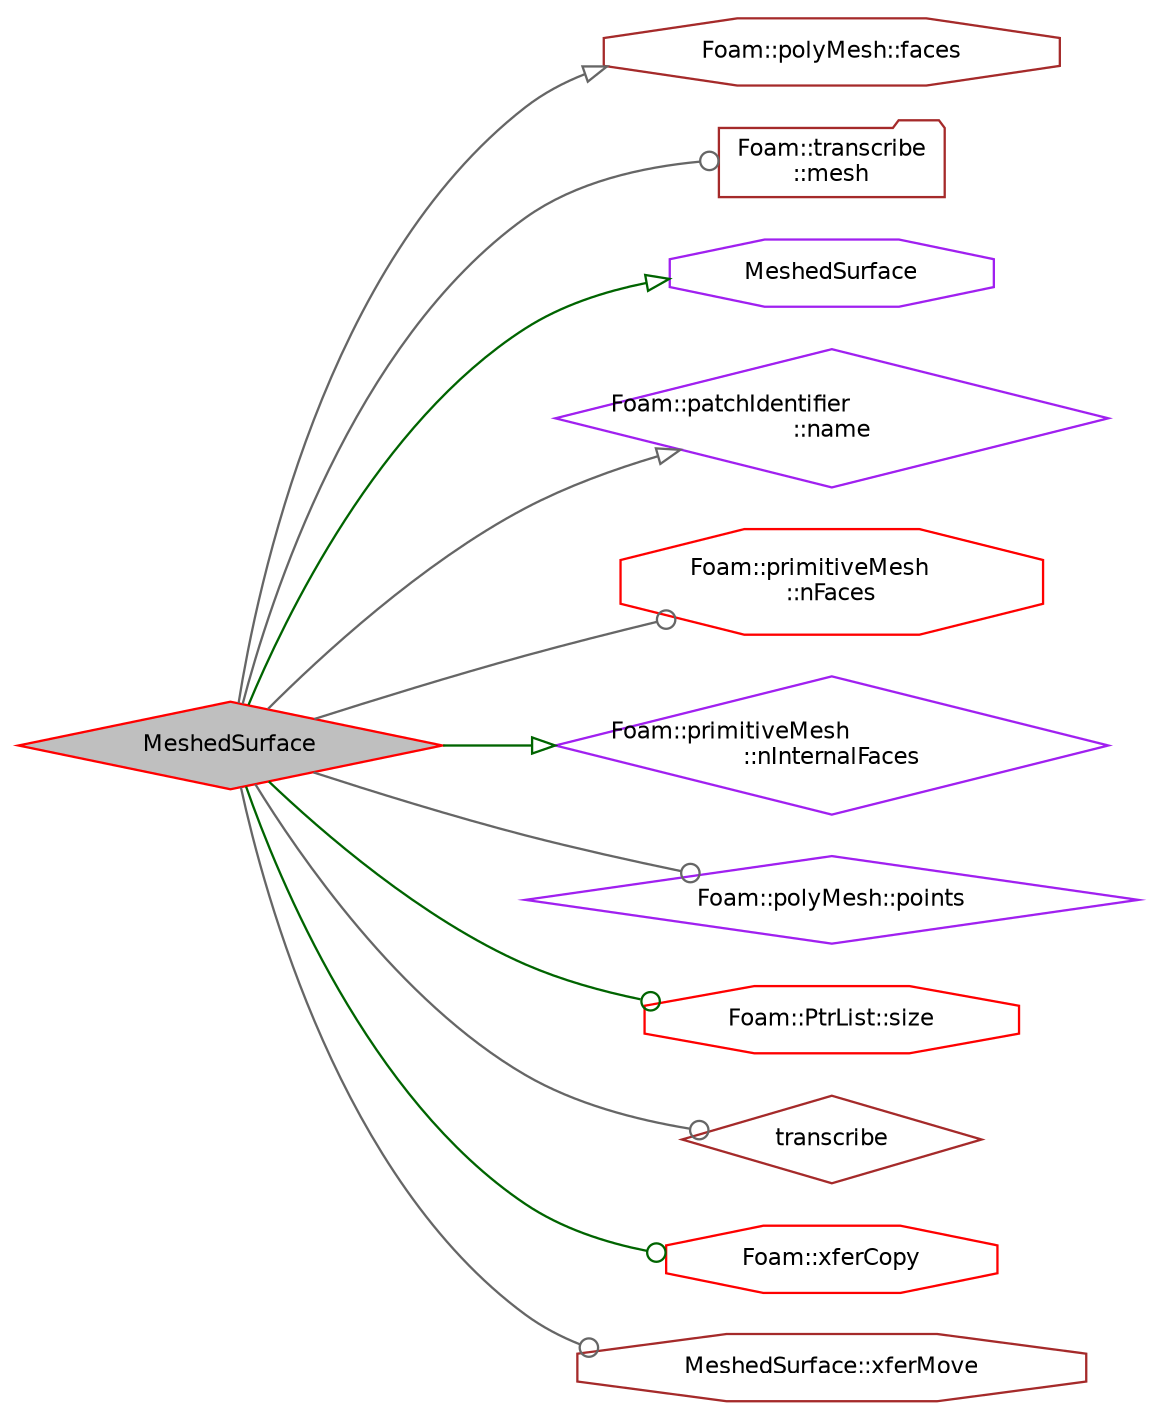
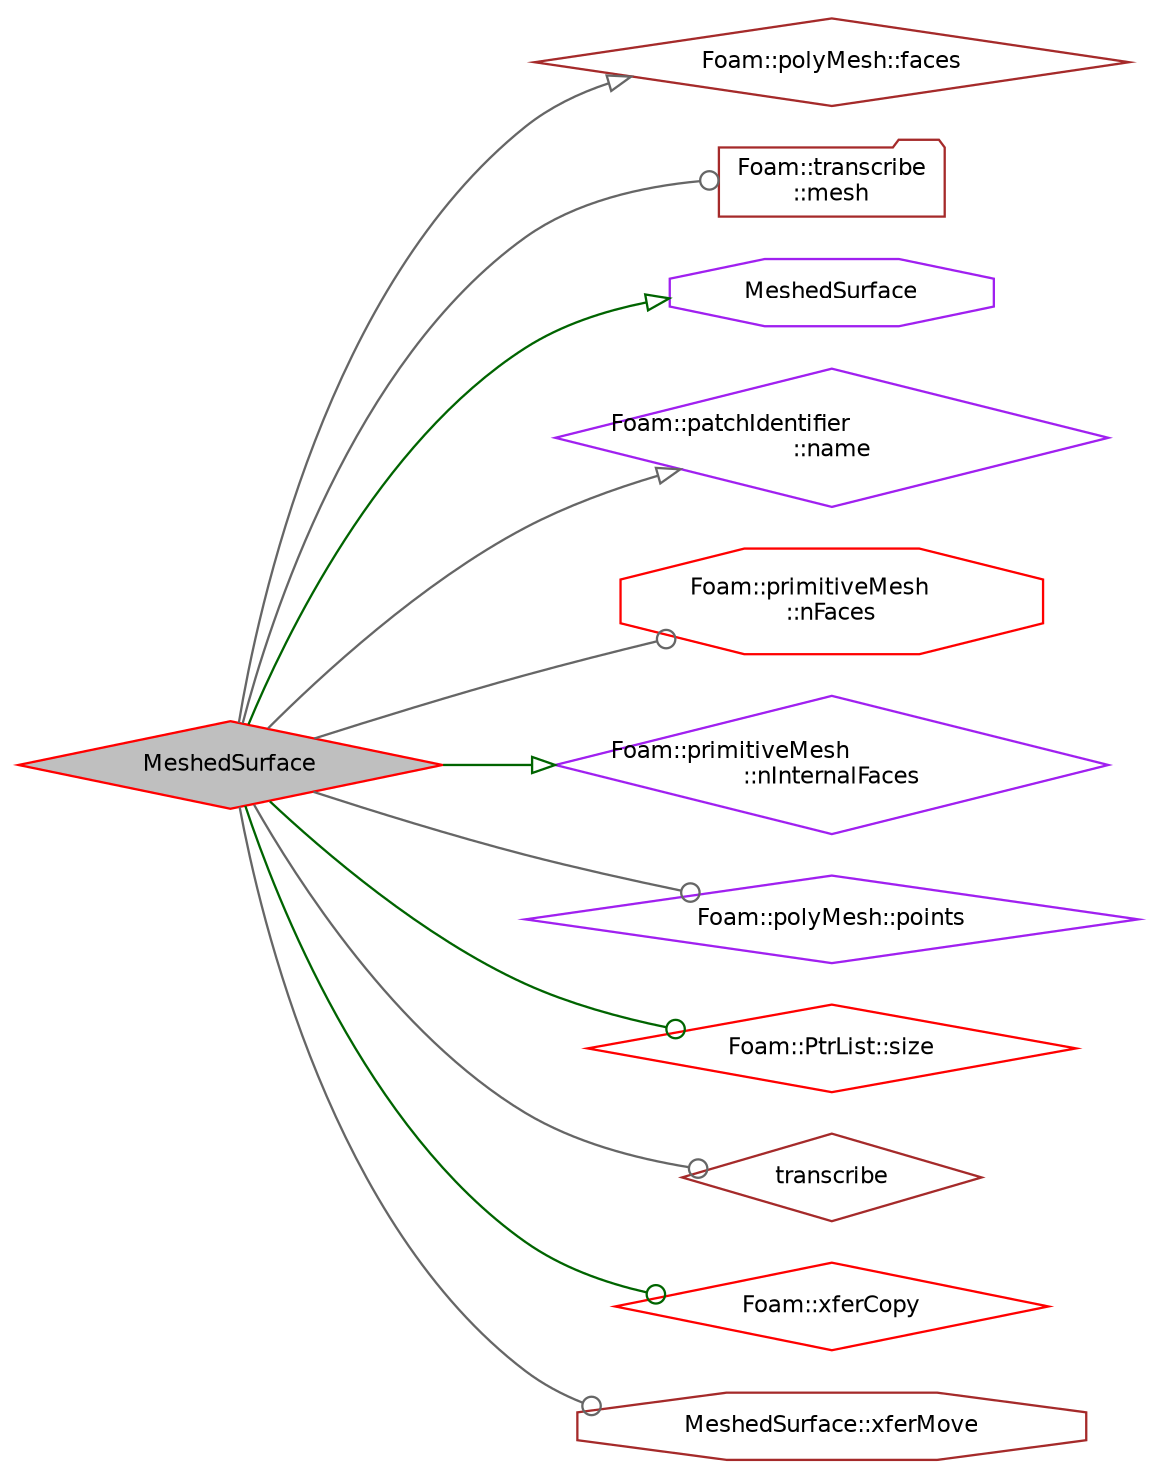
(832, 52) -> (832, 62)
(832, 1020) -> (832, 1048)
(832, 1259) -> (832, 1306)
